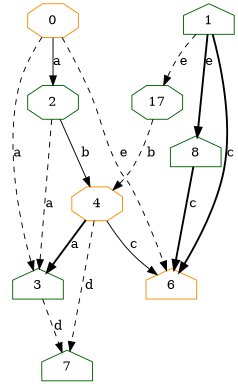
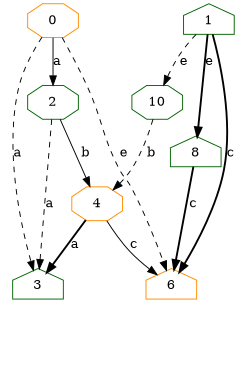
(157, 102) -> (157, 102)
(67, 367) -> none
